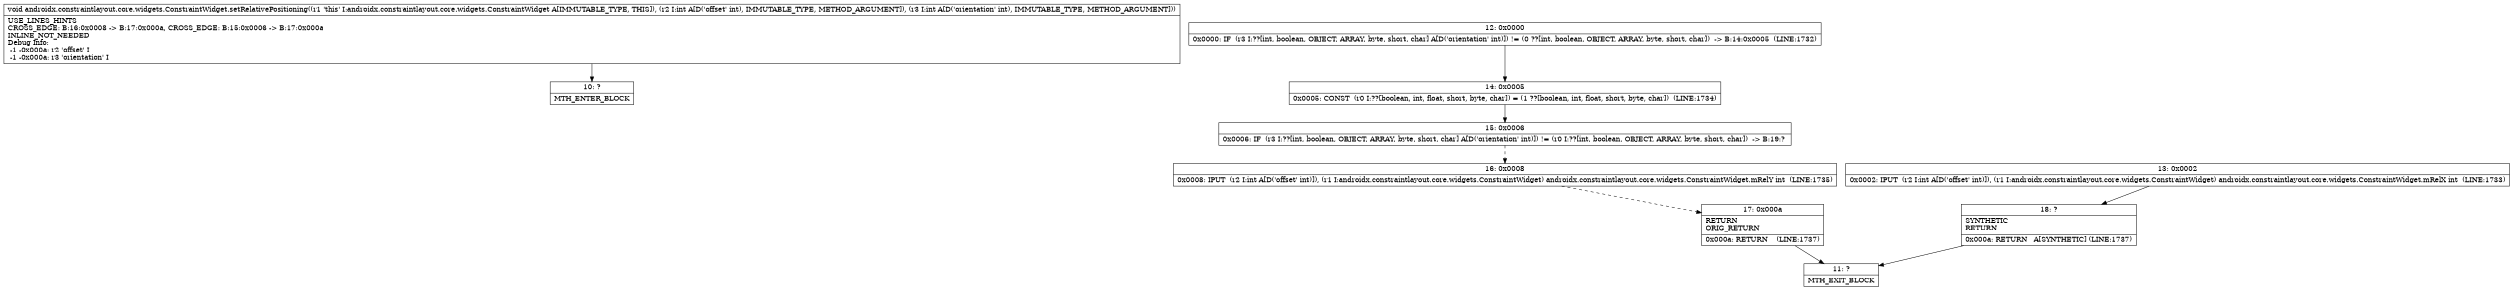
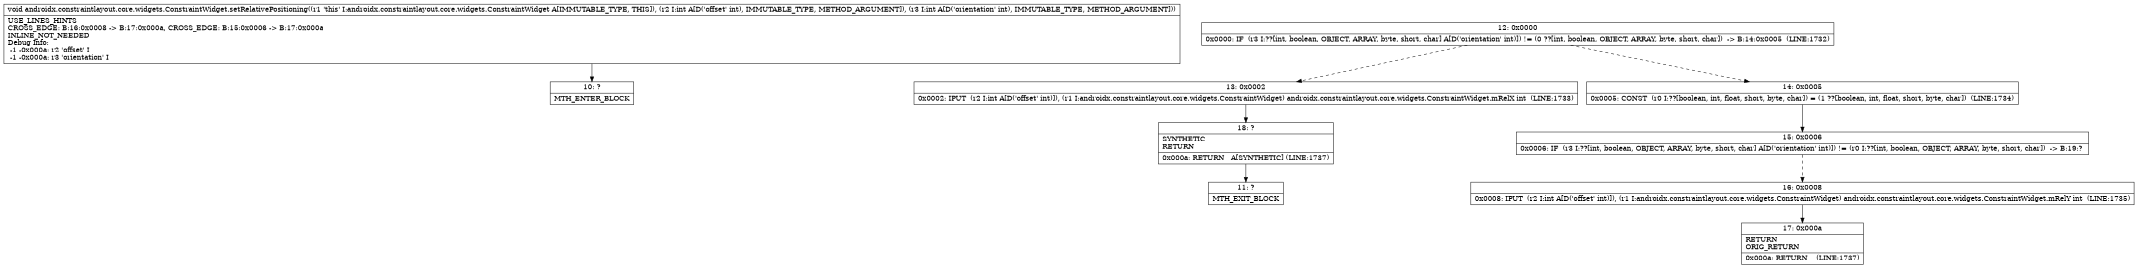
(1505, 61) -> (1658, 63)
none -> (1384, 63)
(1629, 199) -> (1802, 211)
(1807, 253) -> none
